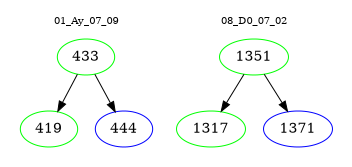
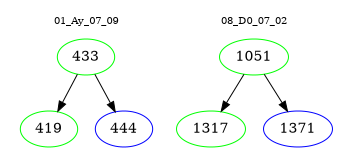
(254, 57) -> (254, 57)
